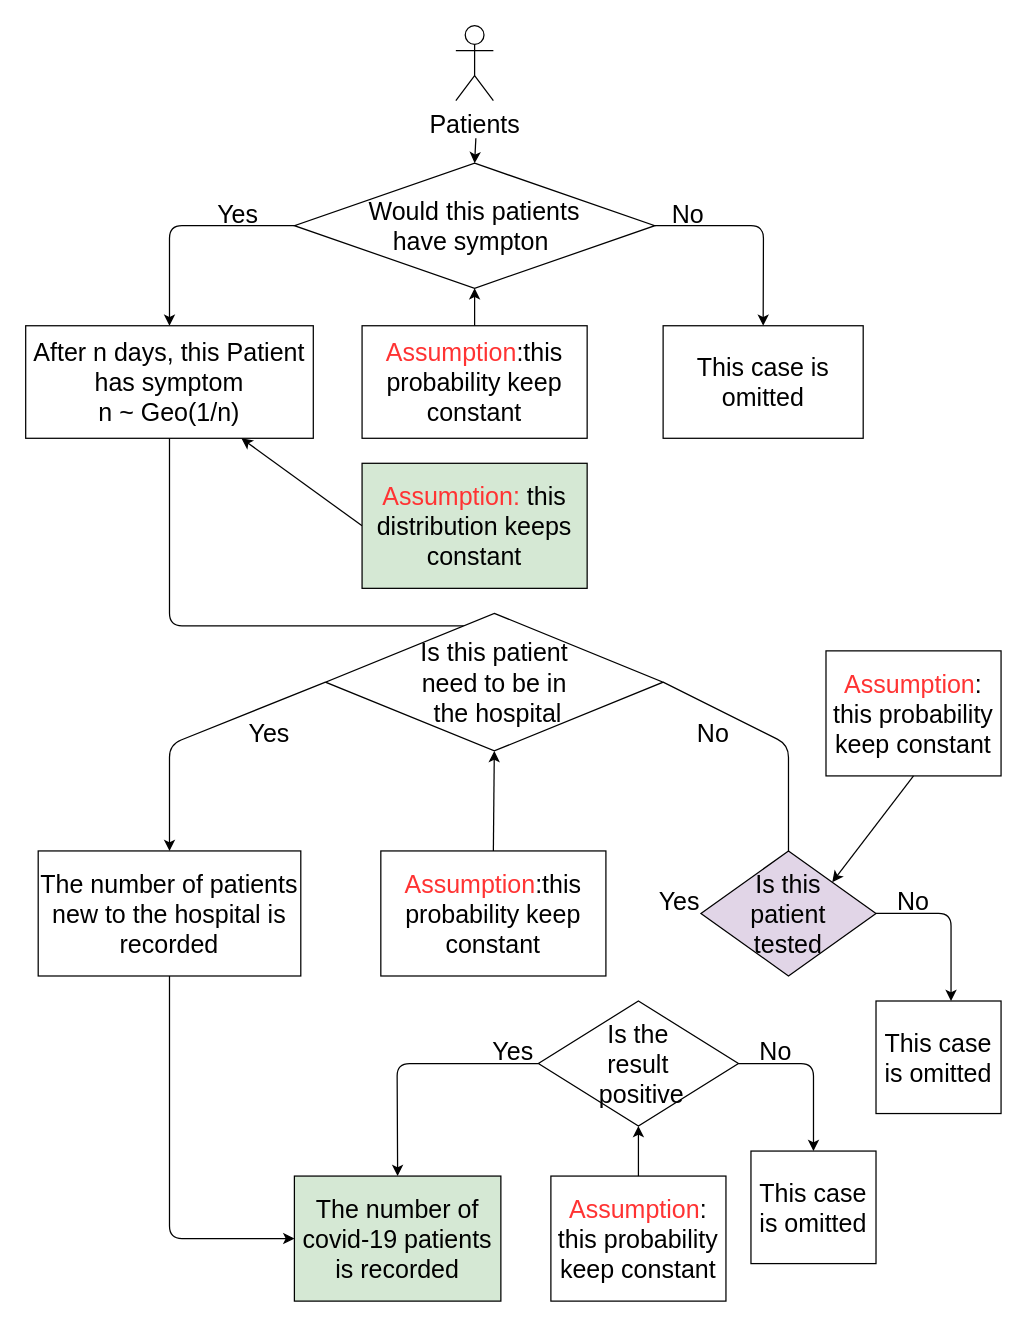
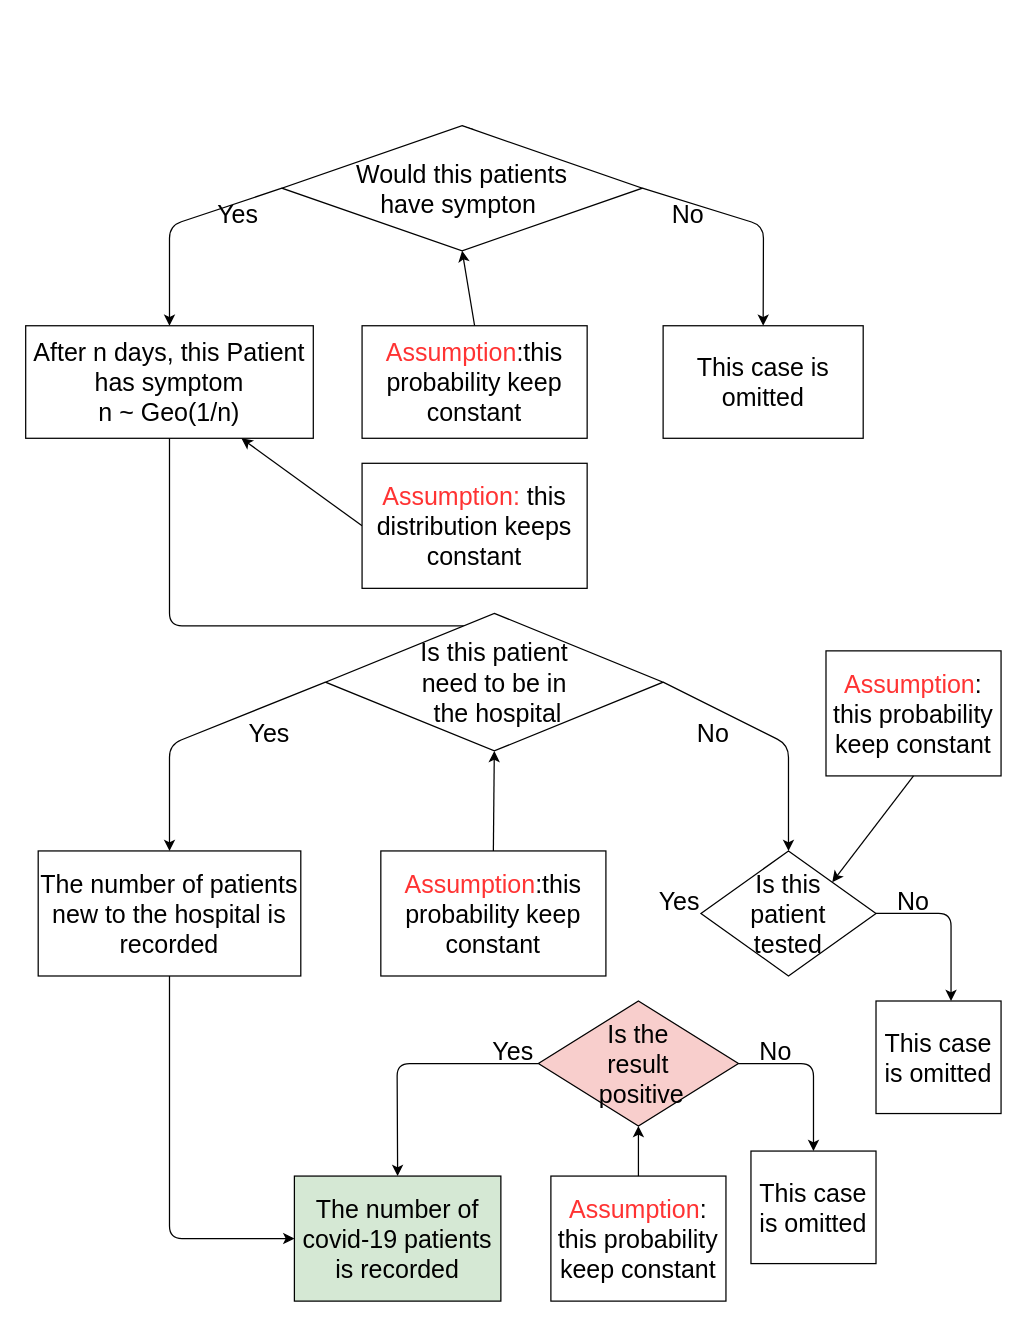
(474, 63) -> none
(474, 226) -> (462, 188)
(474, 526) -> (474, 526)
(788, 844) -> (788, 841)
(788, 913) -> (788, 913)
(638, 1063) -> (638, 1063)
